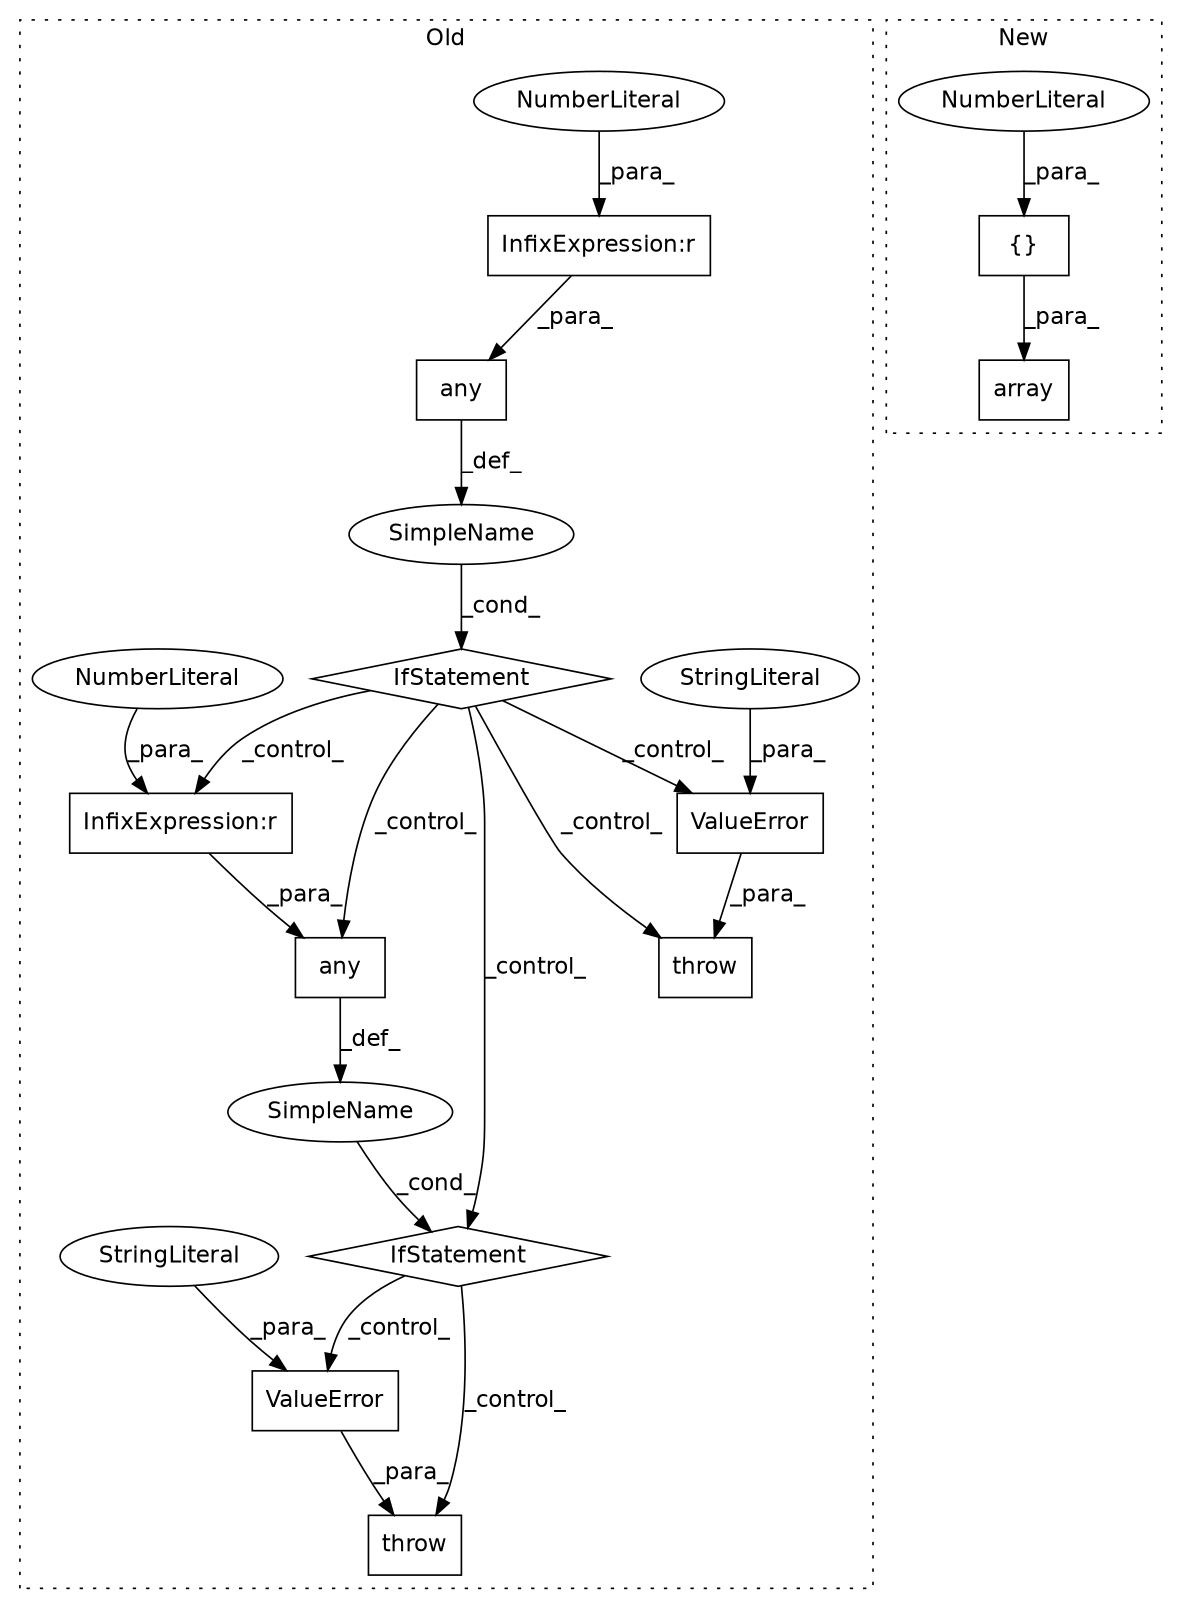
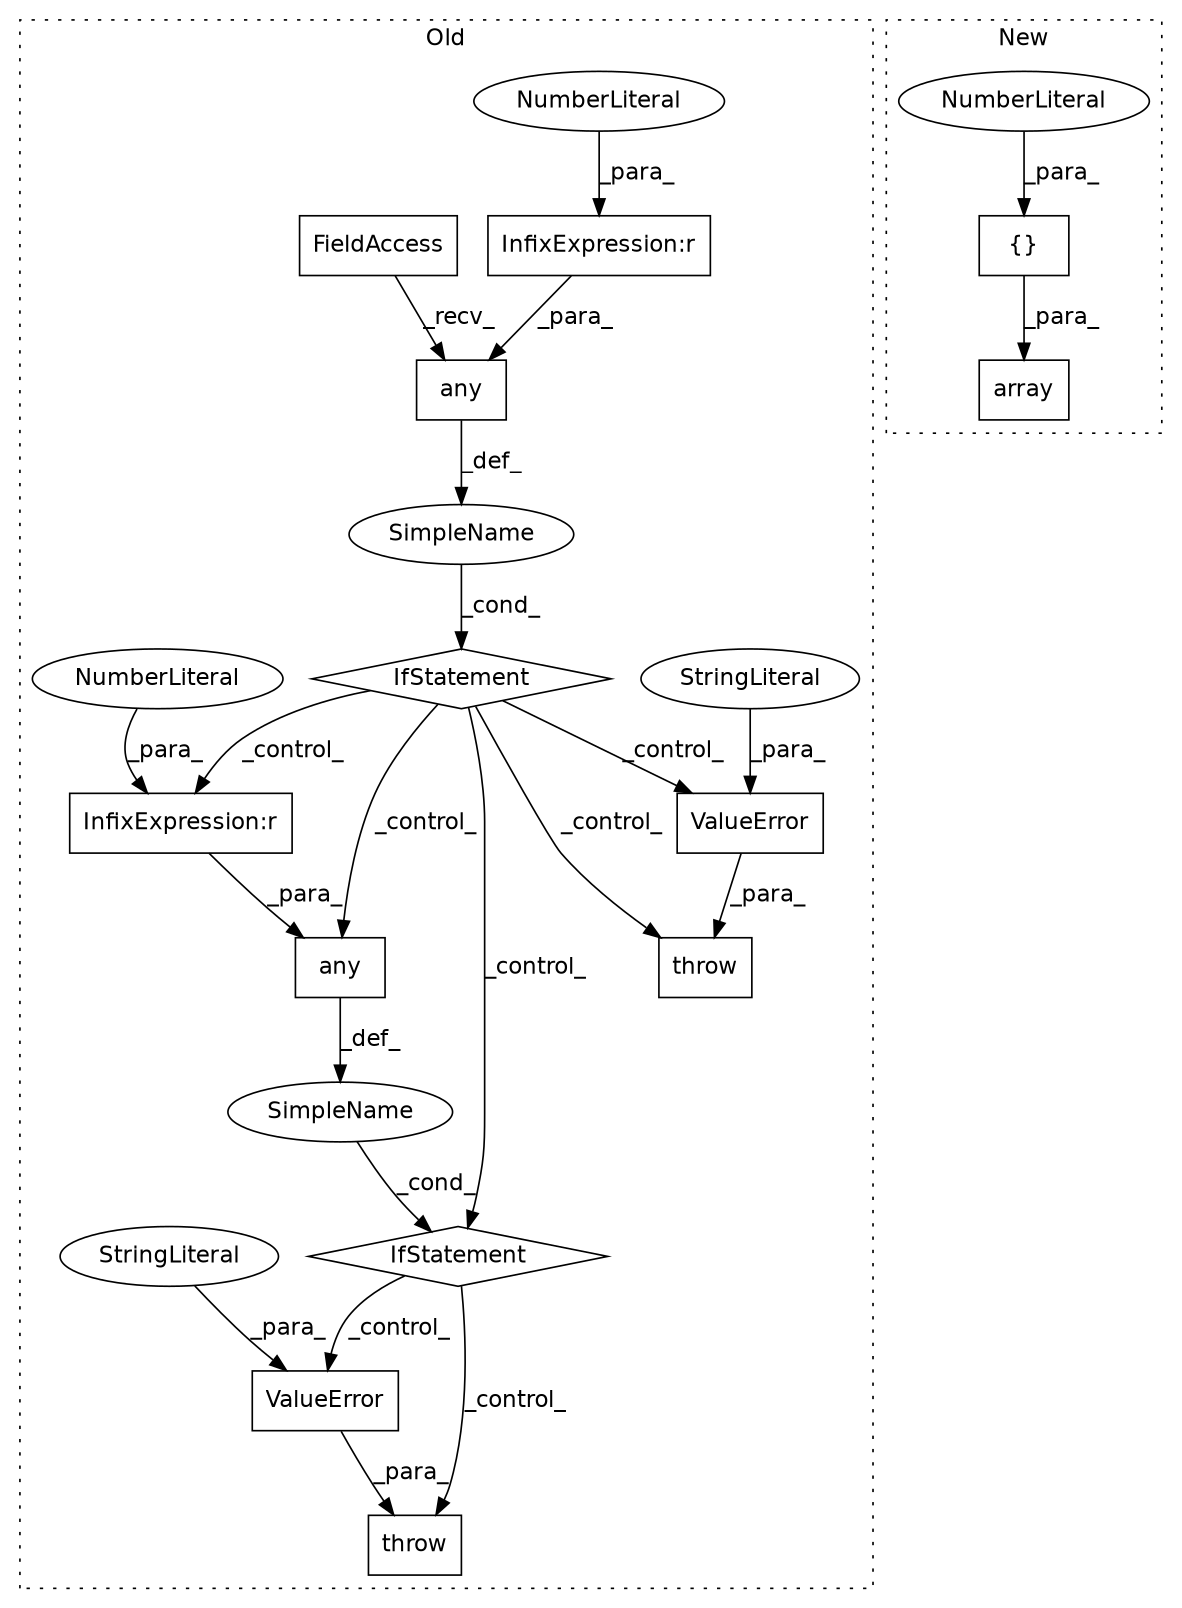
none -> (378, 246)
